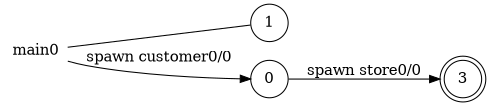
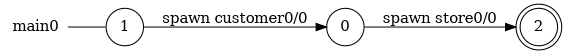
(153, 74) -> (230, 27)
(463, 79) -> (539, 27)
